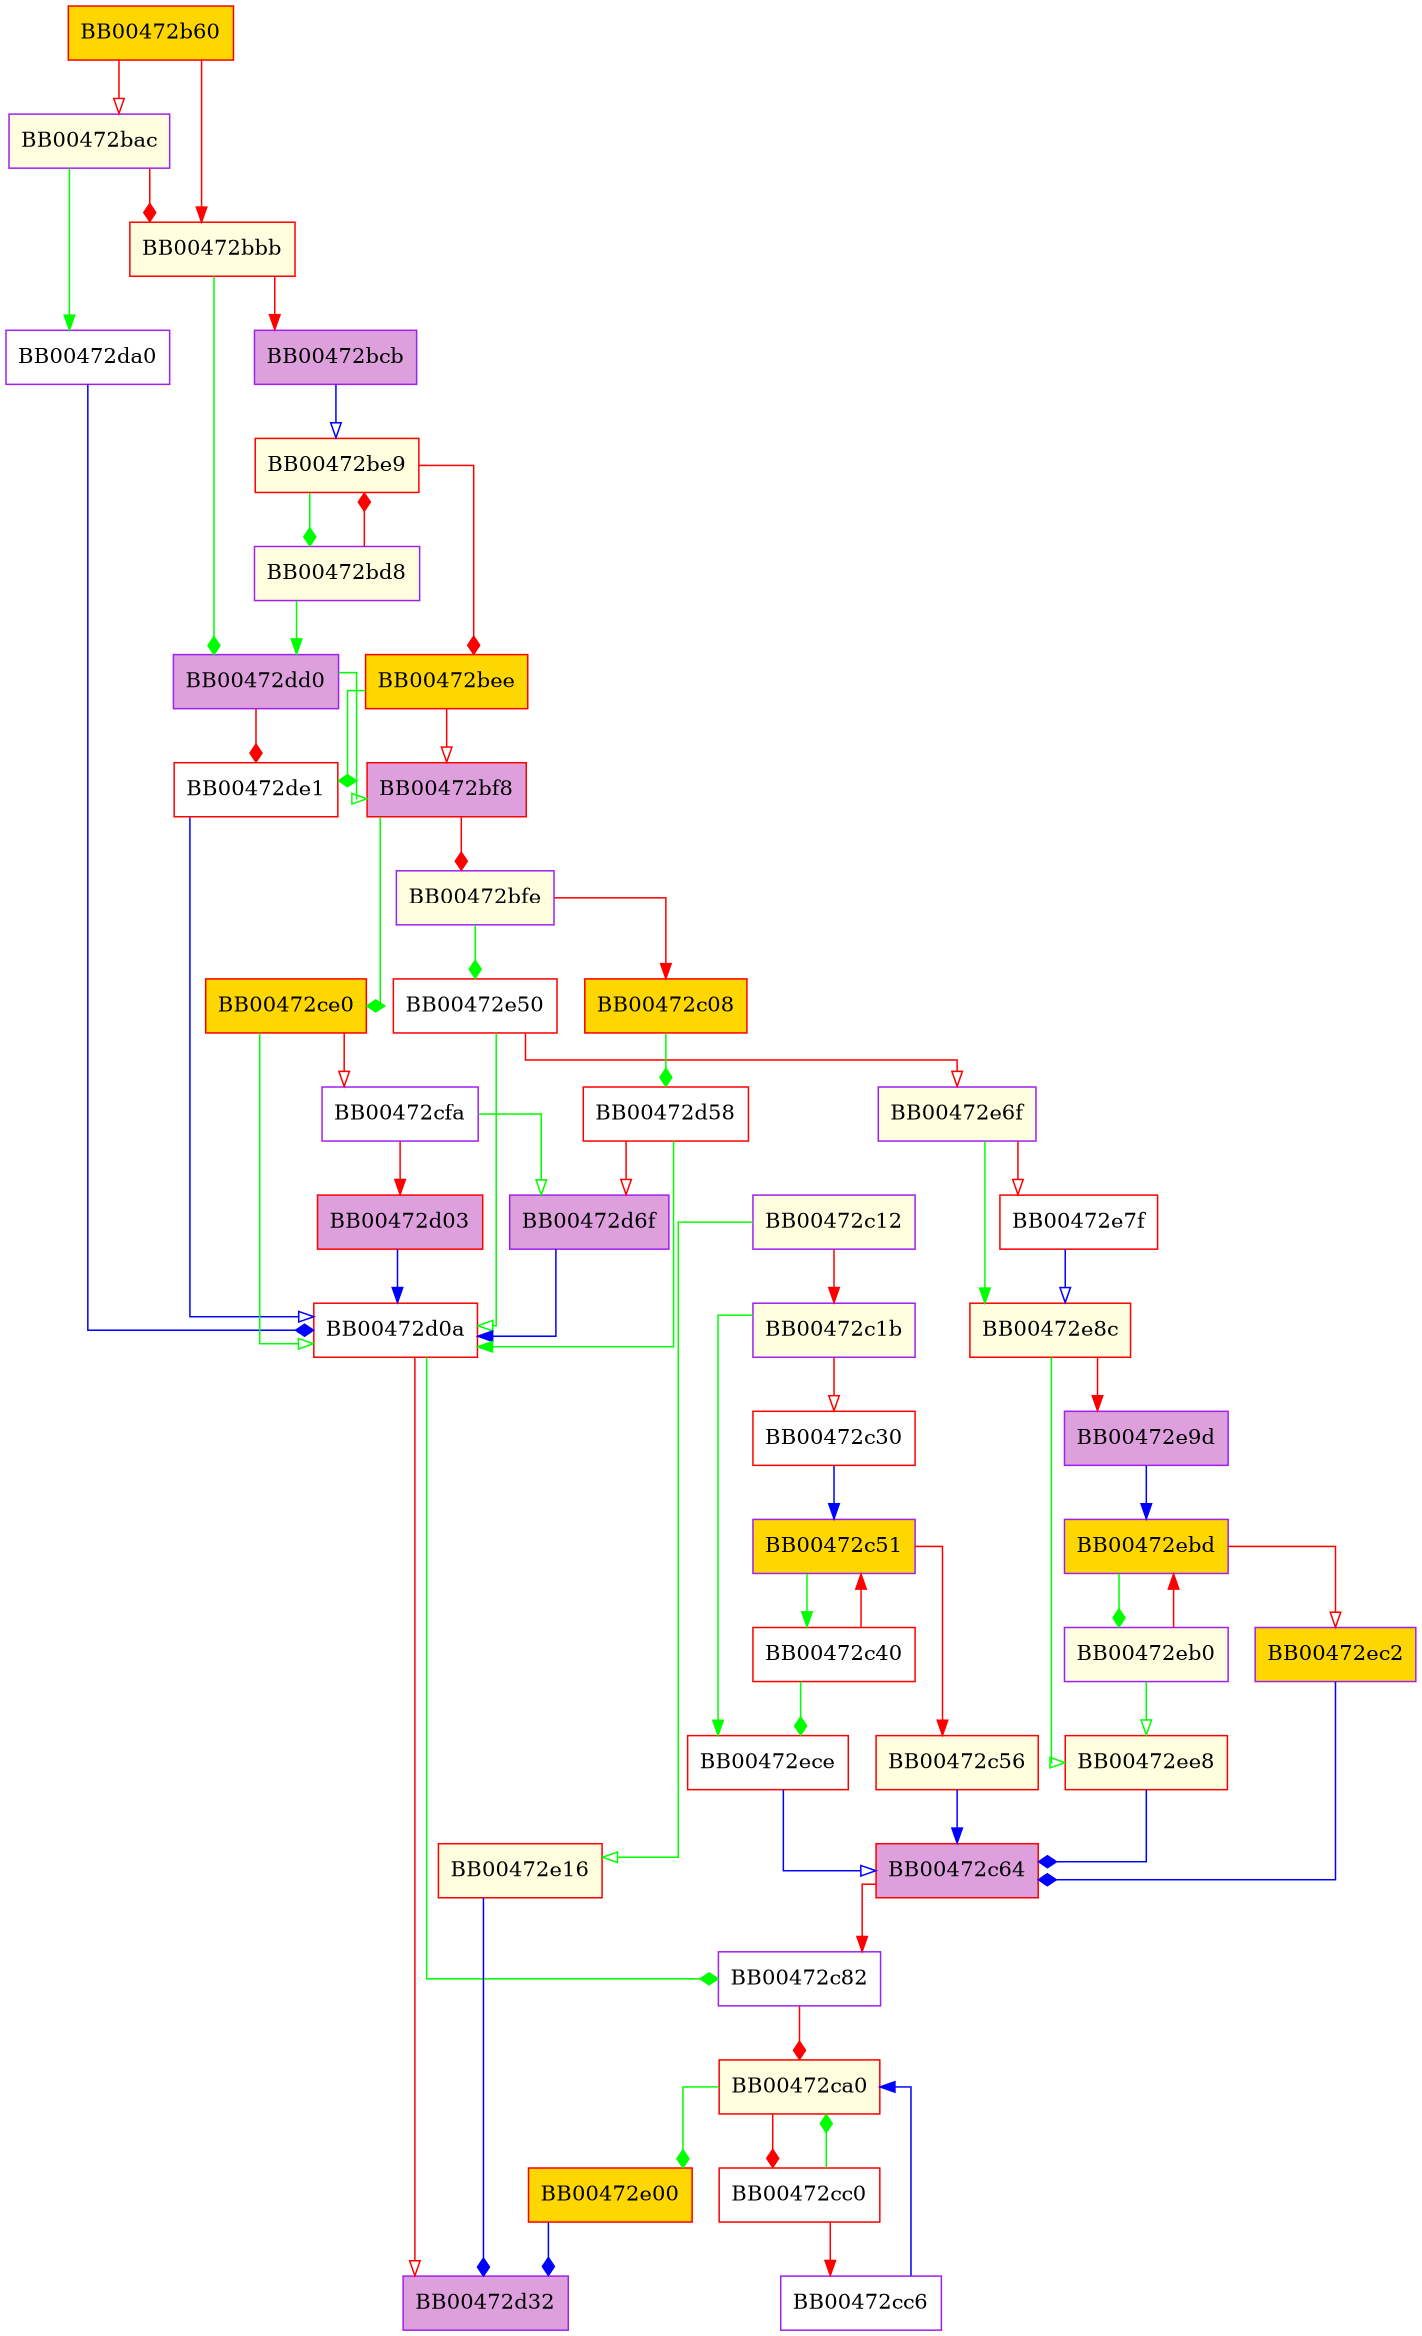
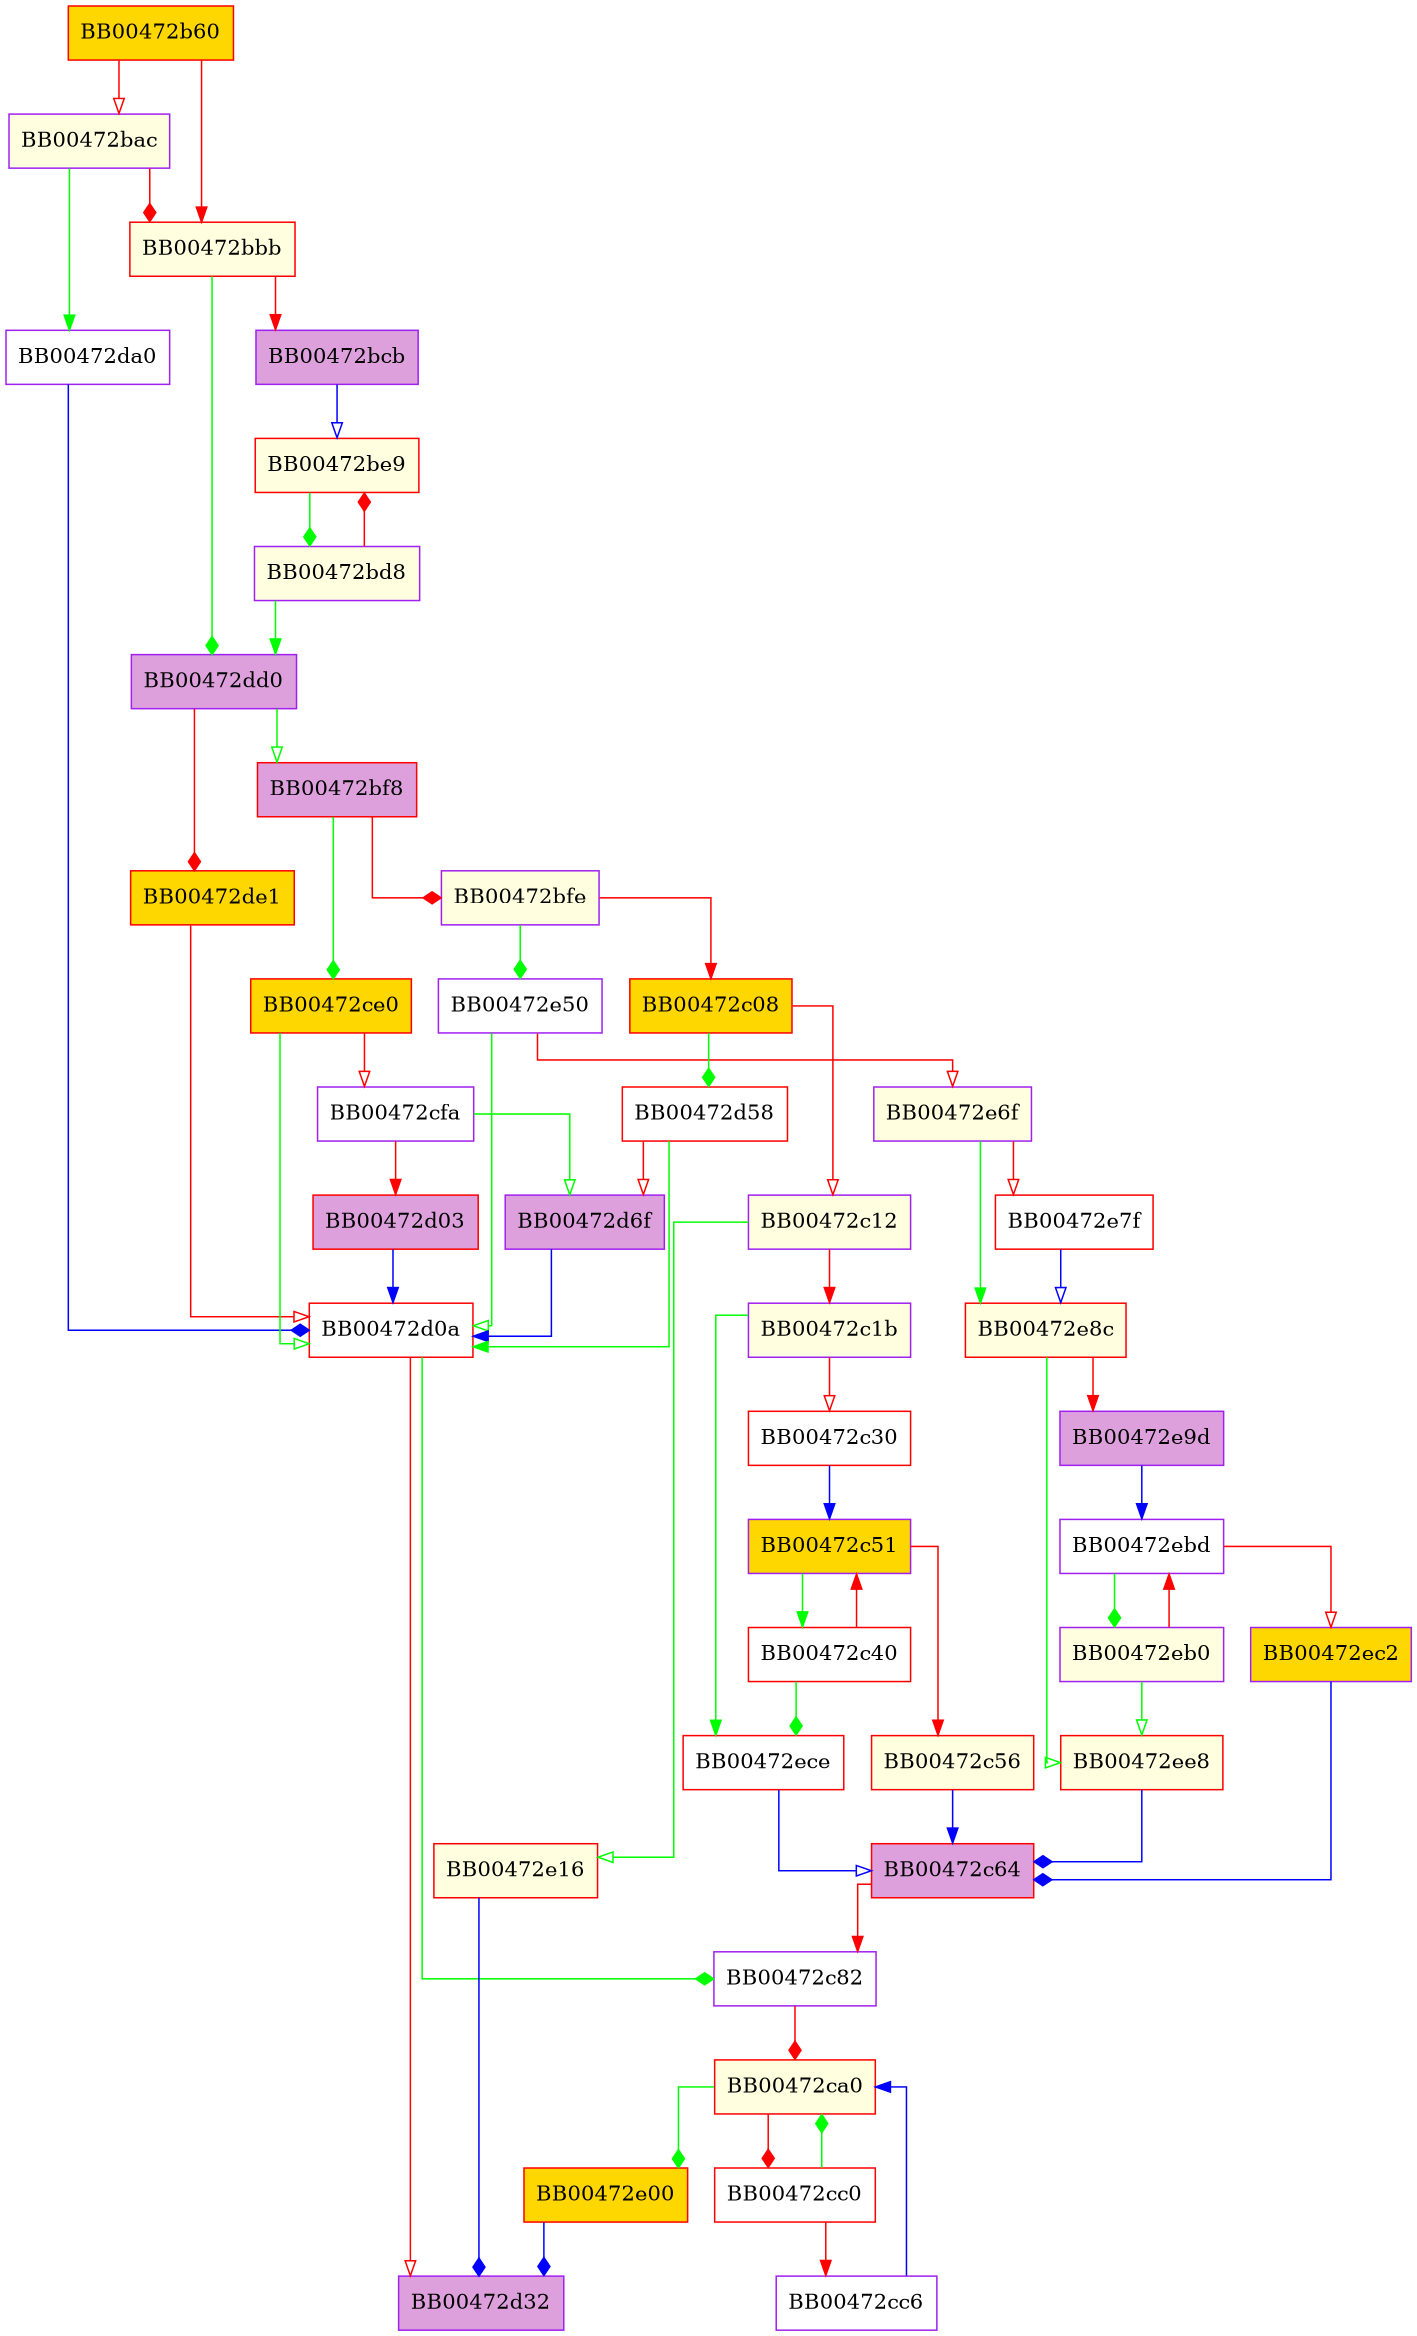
(447, 682) -> none
(256, 790) -> (212, 898)
(475, 1006) -> (520, 1006)
none -> (833, 1073)
(190, 1121) -> (191, 1173)
(1146, 1546) -> (1142, 1546)
